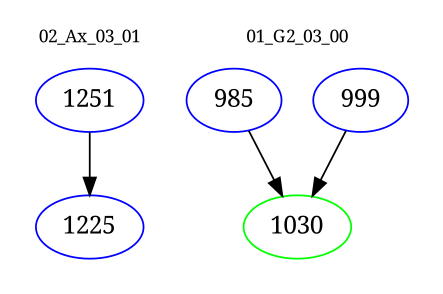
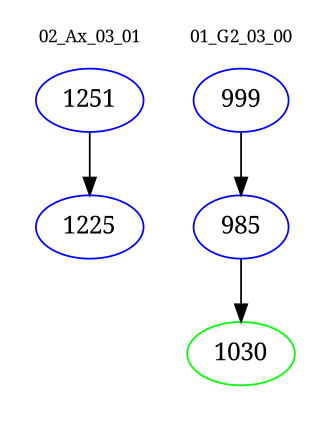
(333, 155) -> (241, 155)
